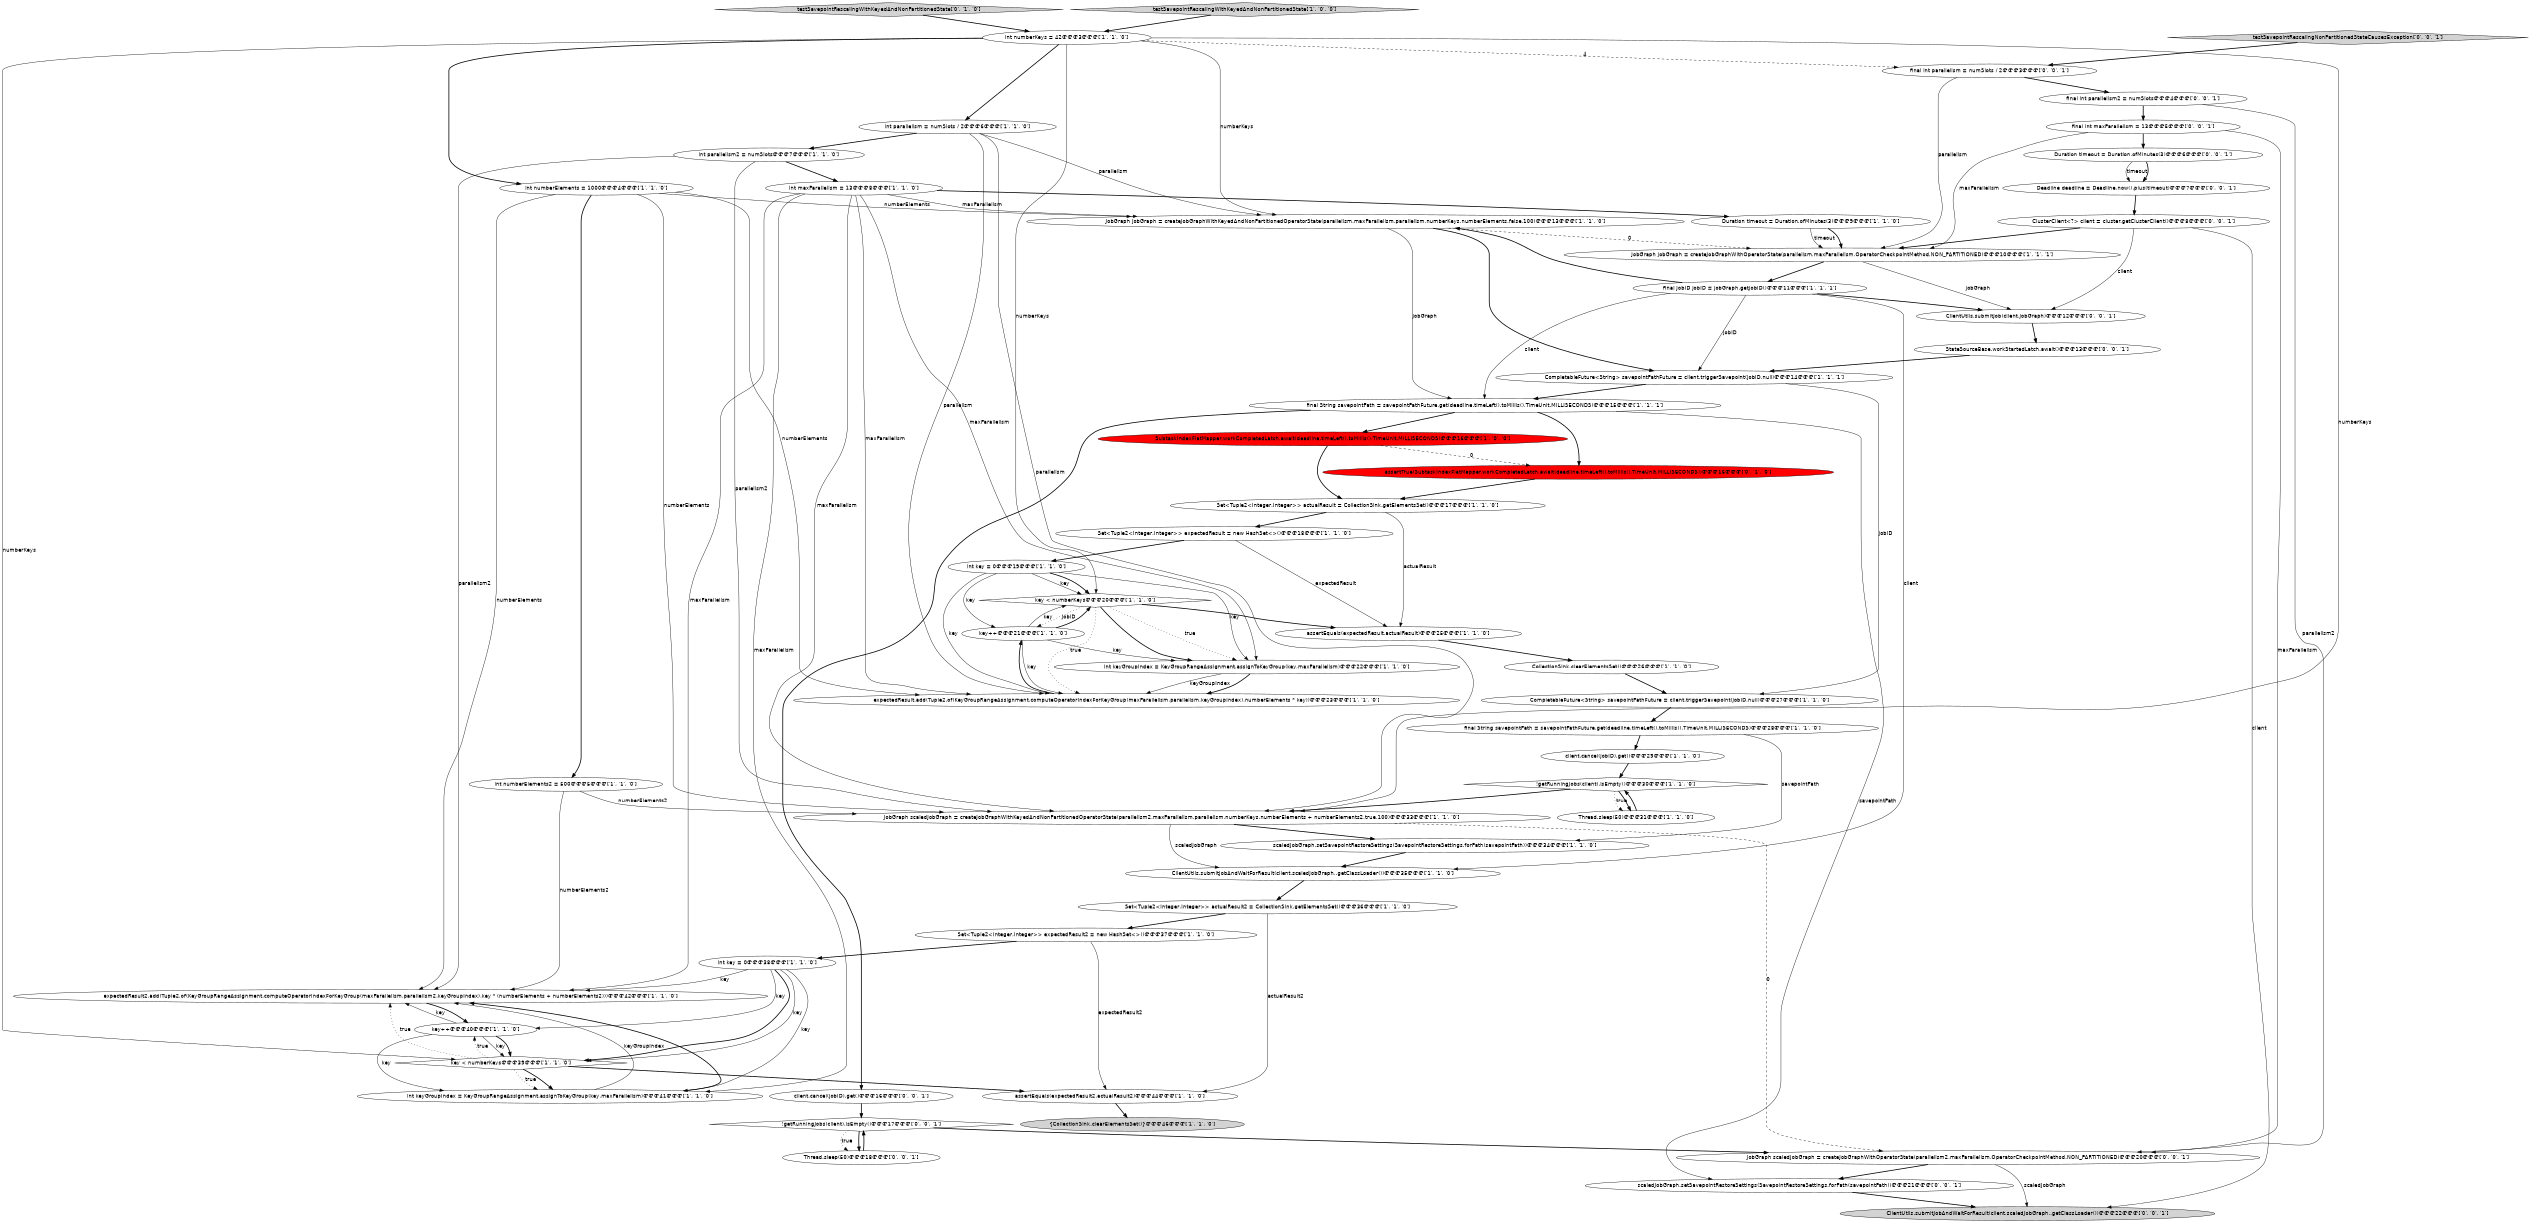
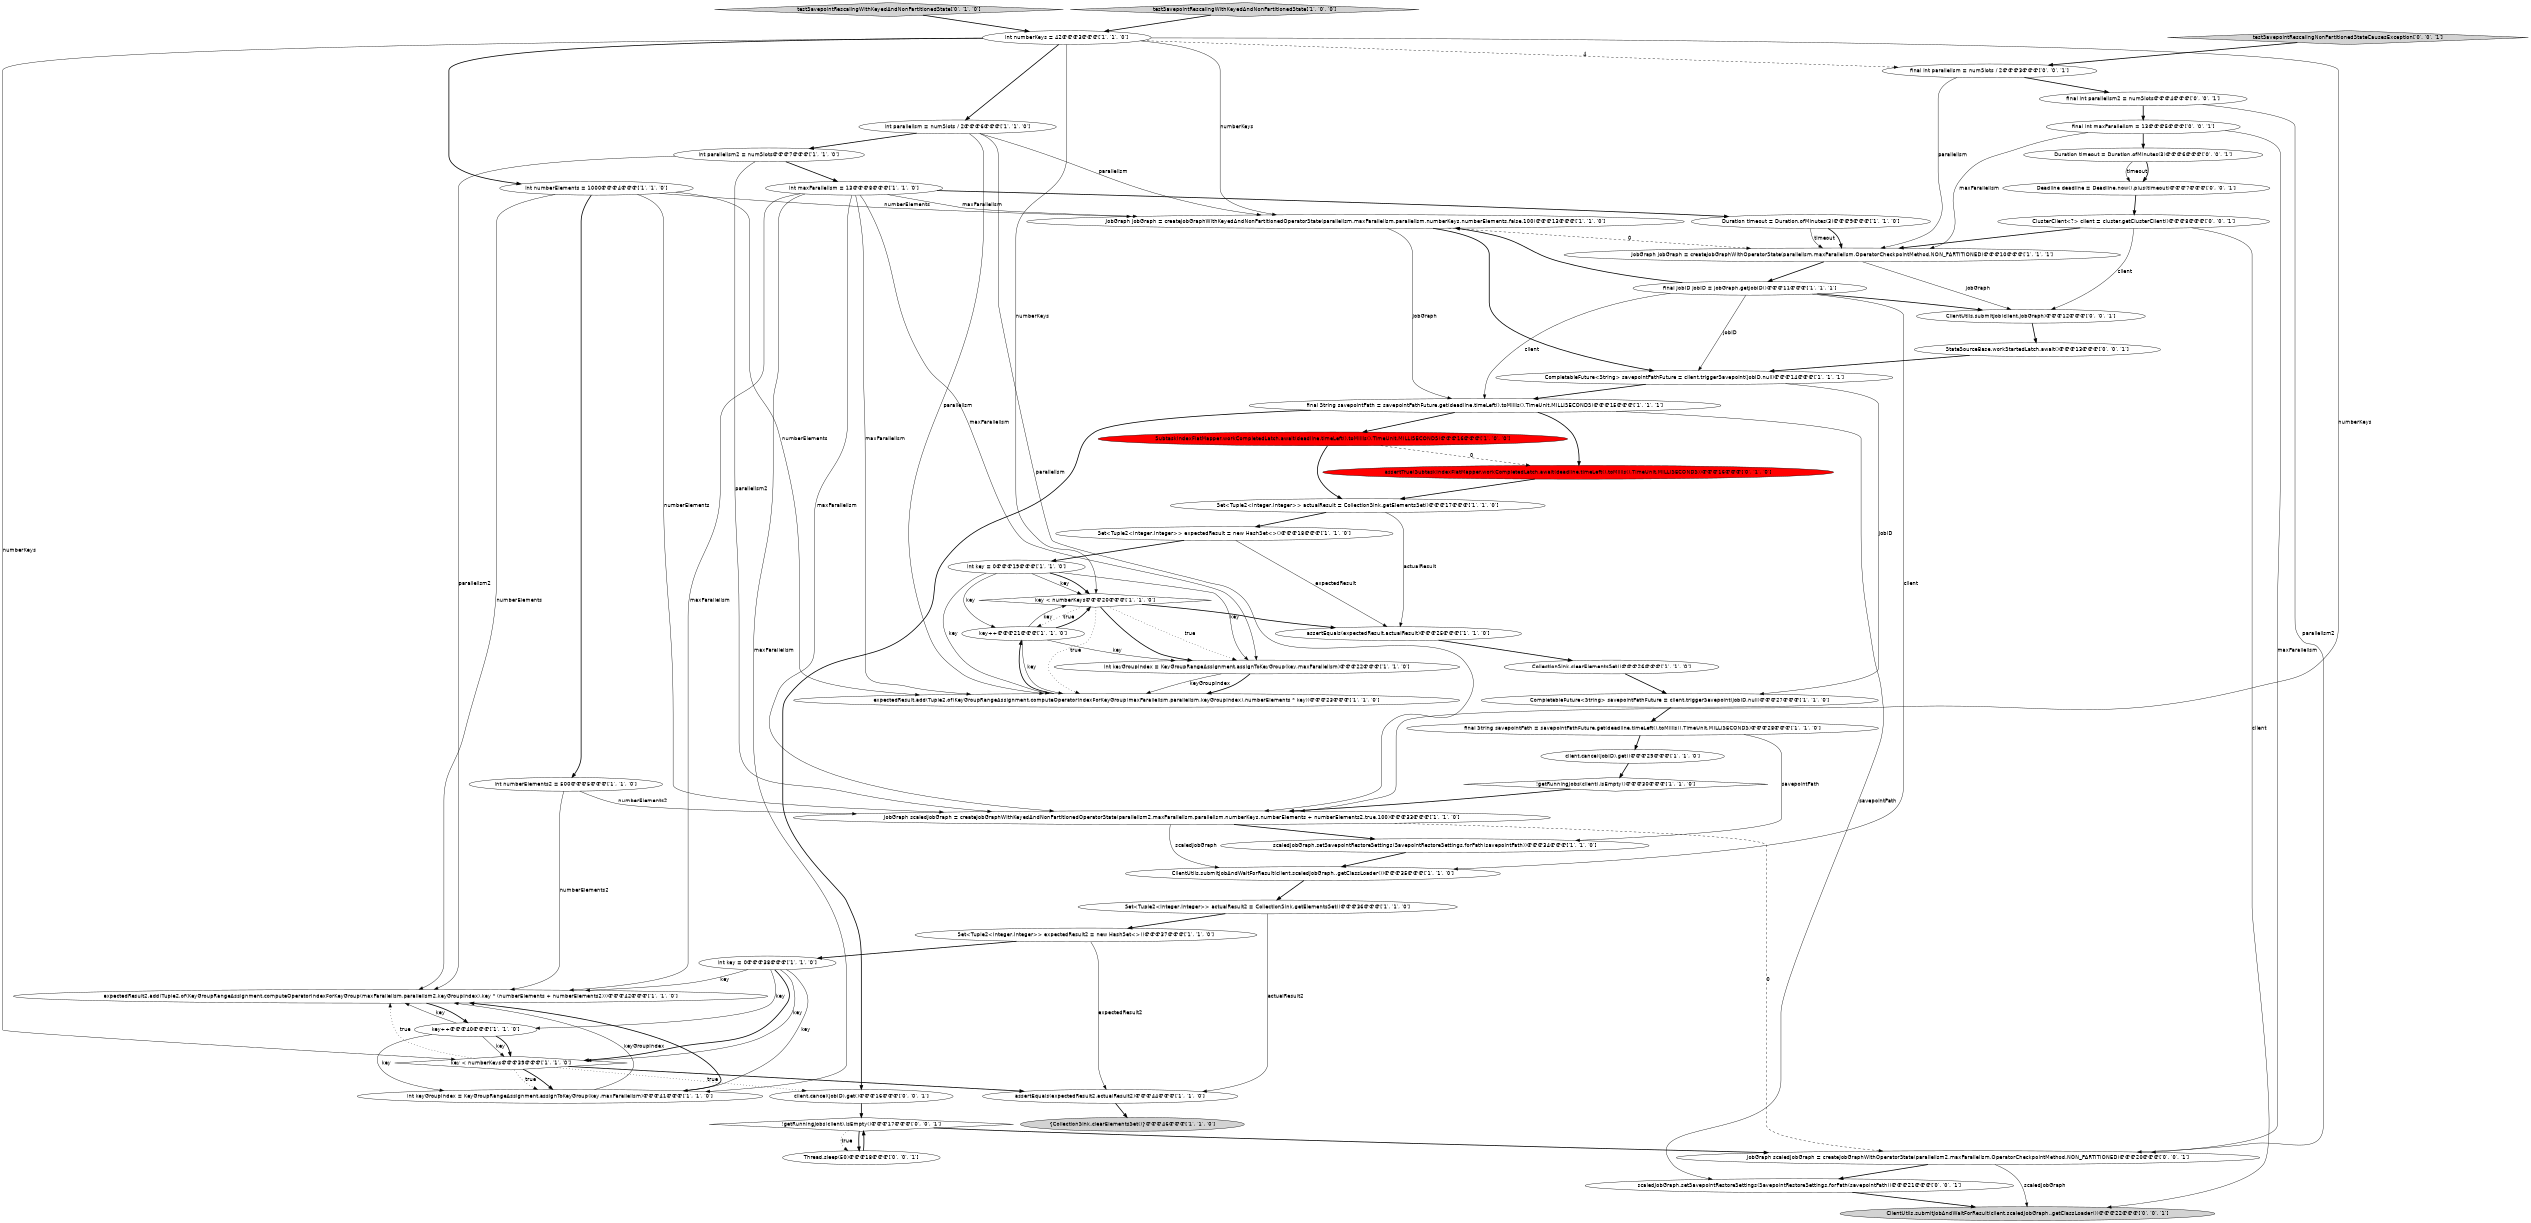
(1069, 617) -> (1069, 617)
(1636, 818) -> none
(479, 1051) -> (678, 1079)
